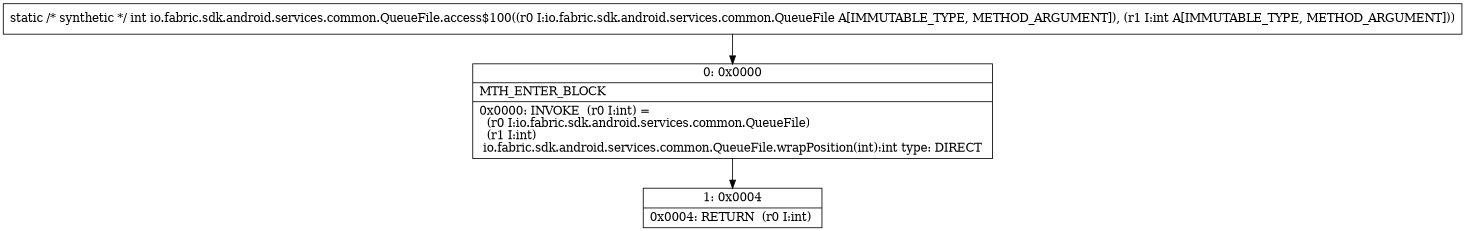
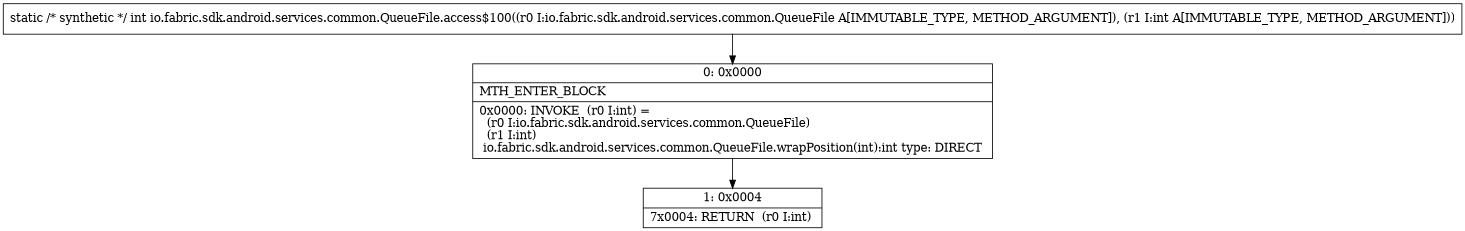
(733, 217) -> (733, 217)
